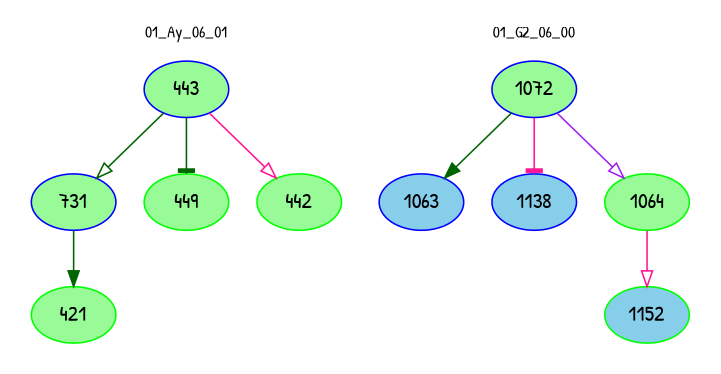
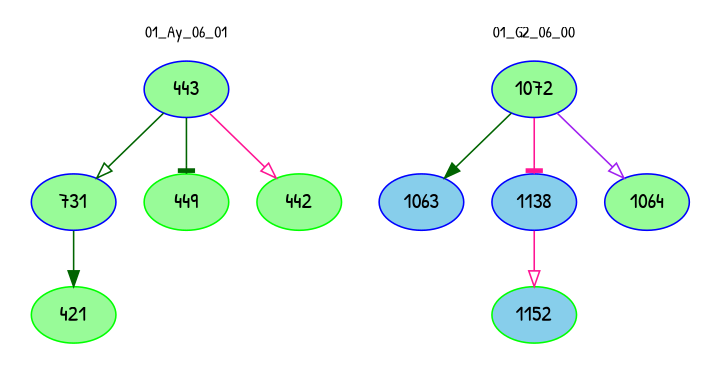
(647, 202) -> (647, 202)
(647, 251) -> (534, 251)
